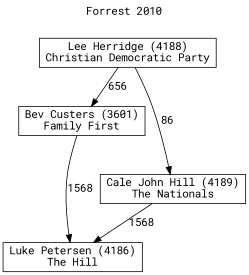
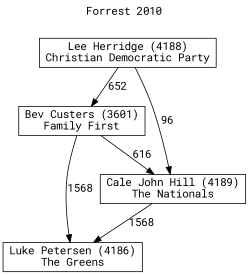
(117, 87) -> (117, 87)
(167, 121) -> (167, 121)
none -> (124, 153)
(73, 257) -> (73, 257)
